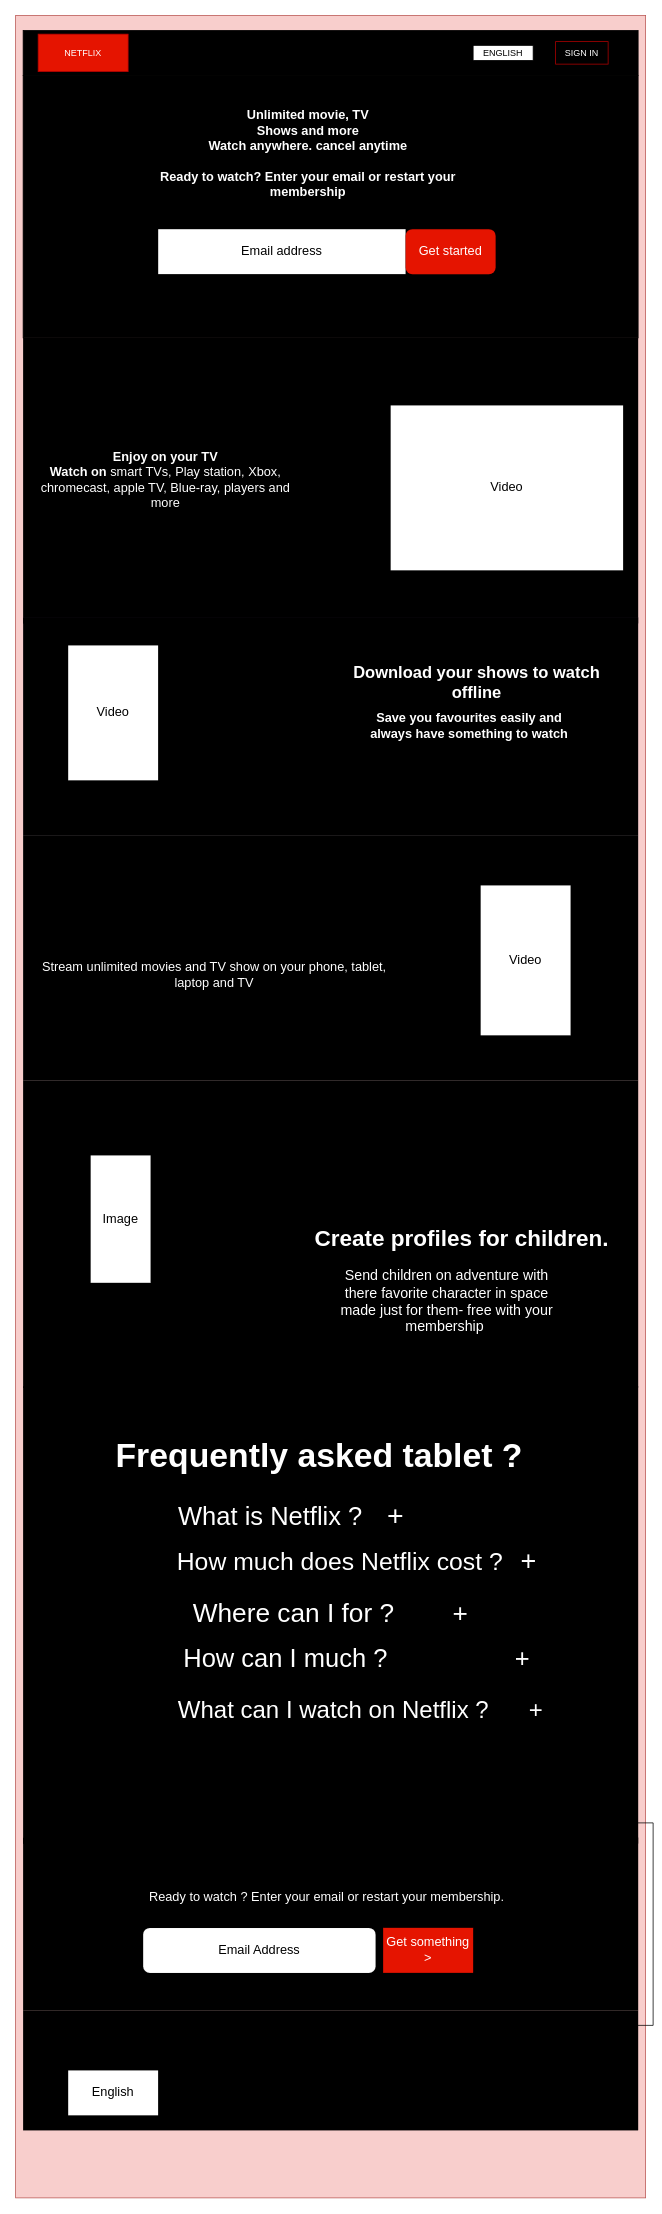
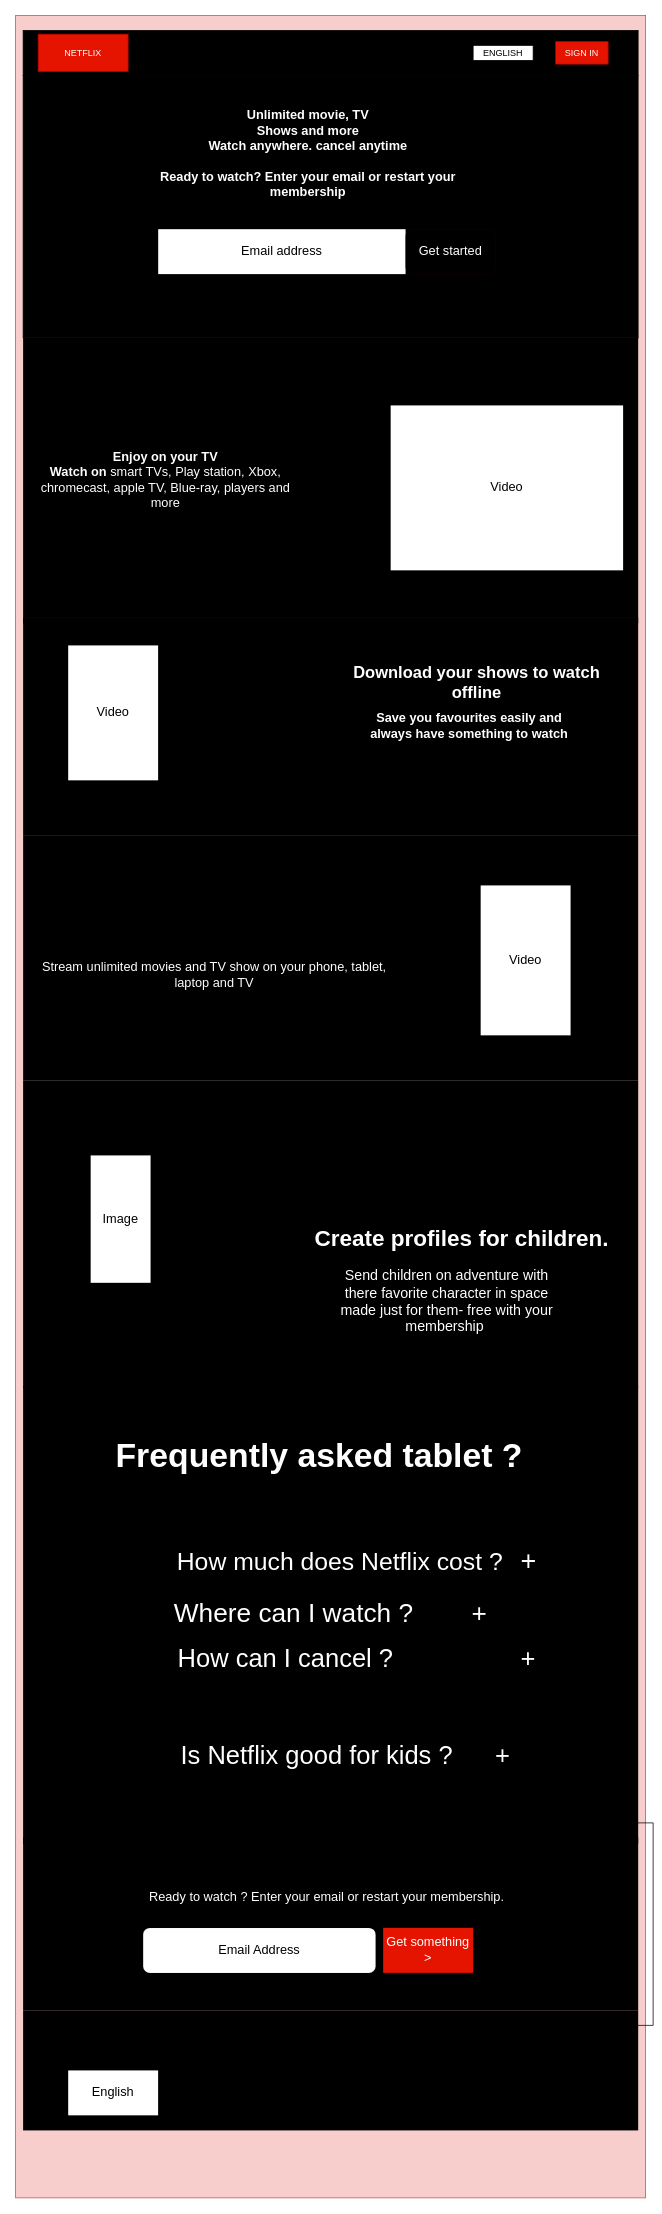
(582, 53) -> (582, 53)
(450, 252) -> (450, 252)
(291, 1515) -> none
(330, 1613) -> (330, 1613)
(357, 1658) -> (357, 1658)
(360, 1710) -> none
none -> (345, 1755)
